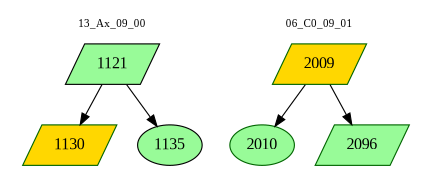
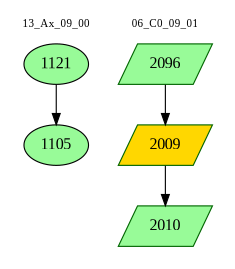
(112, 64) -> (56, 64)
(338, 100) -> (165, 99)
(70, 145) -> none
(170, 145) -> (56, 145)
(262, 145) -> (165, 226)
